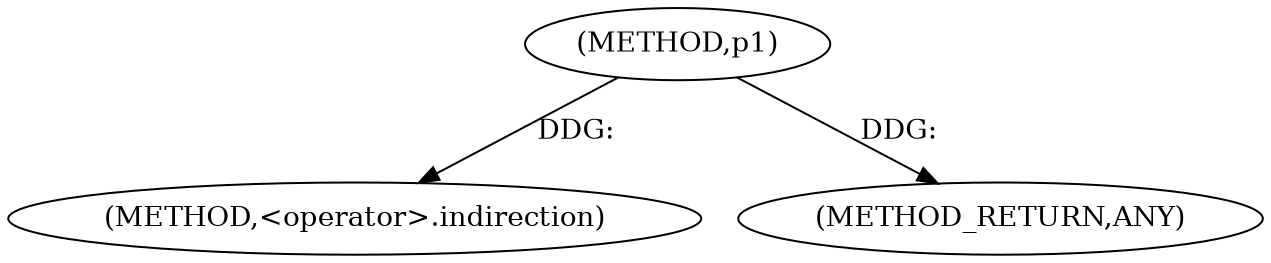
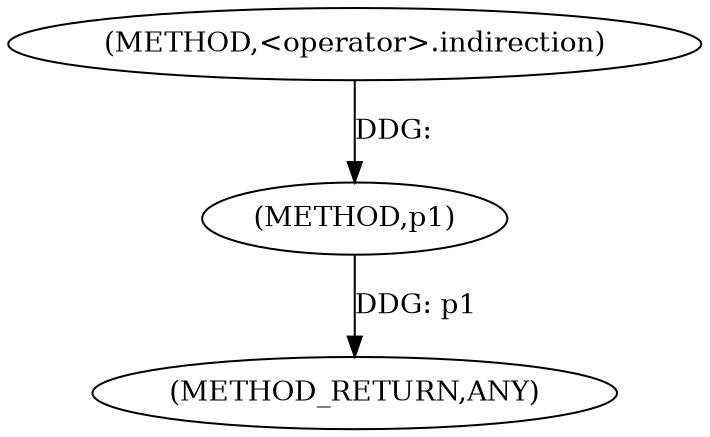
(527, 125) -> (355, 121)
(903, 131) -> (416, 306)
